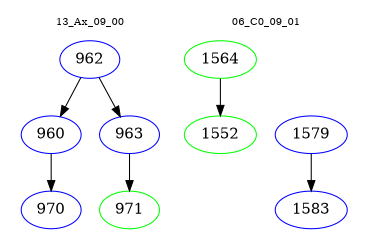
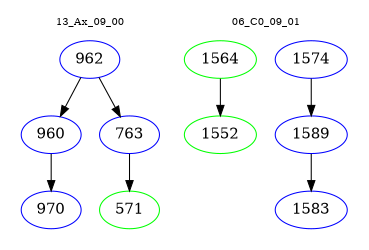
none -> (311, 60)
(130, 135) -> (130, 135)
(311, 135) -> (311, 135)
(130, 210) -> (130, 210)
